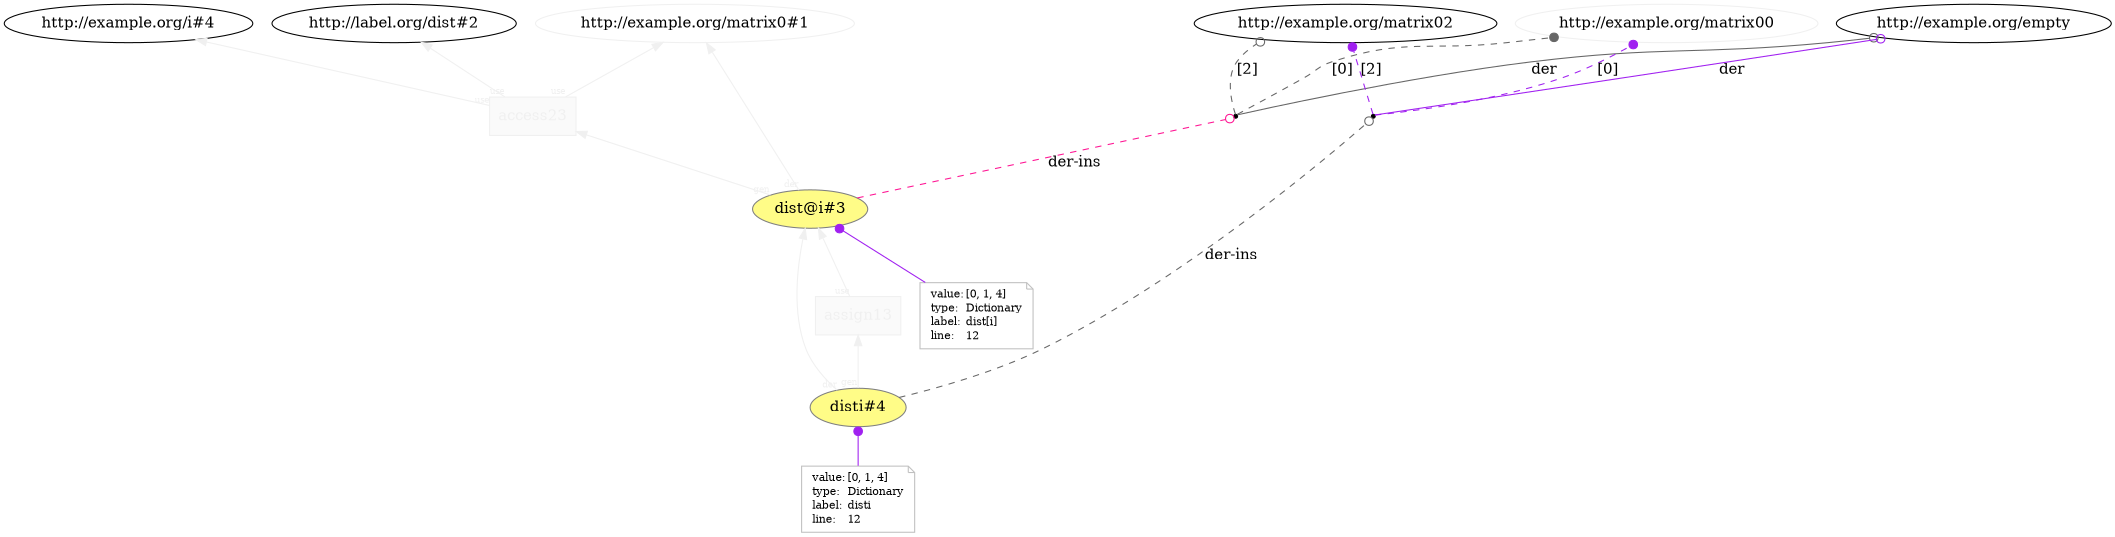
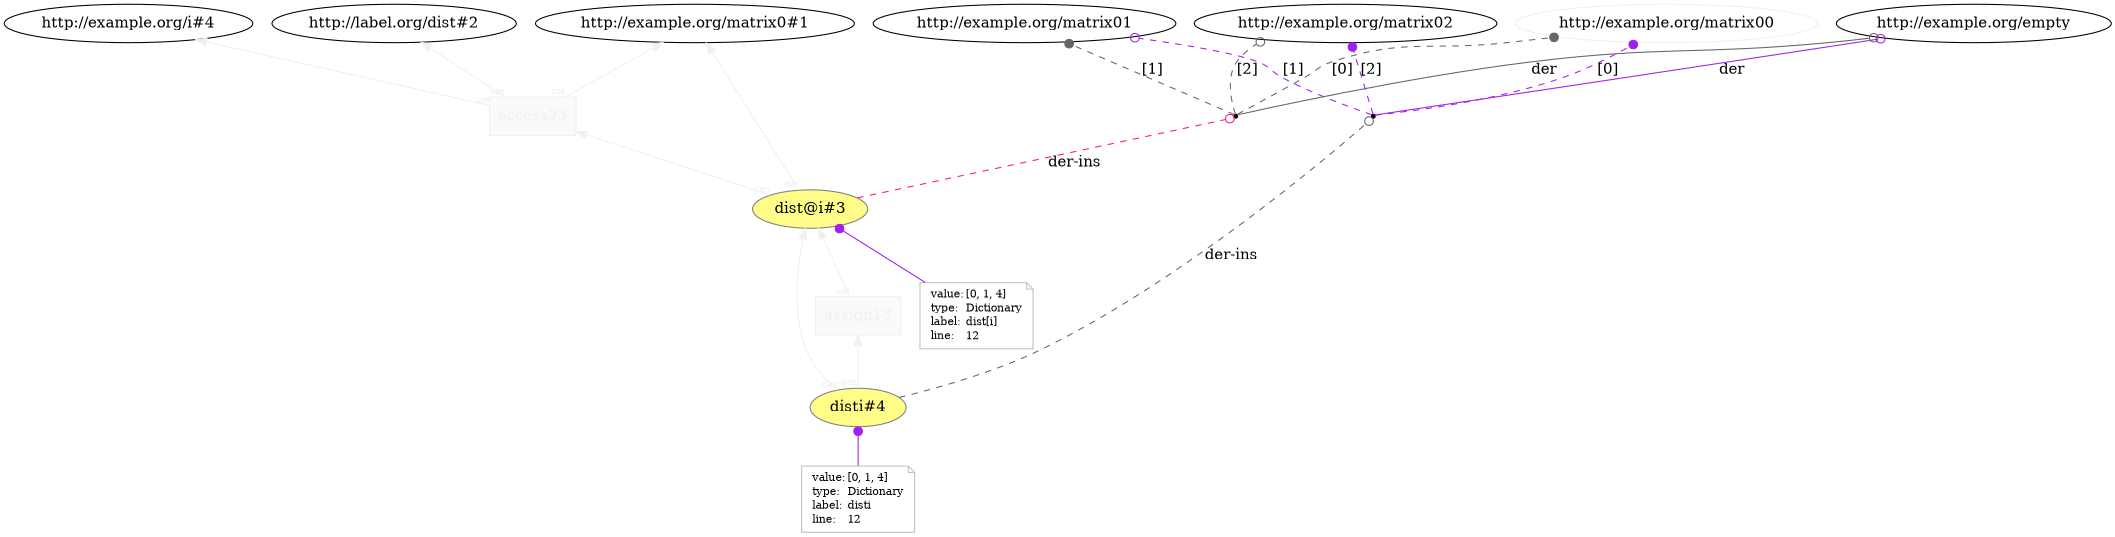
(695, 23) -> (695, 23)
none -> (1025, 23)
